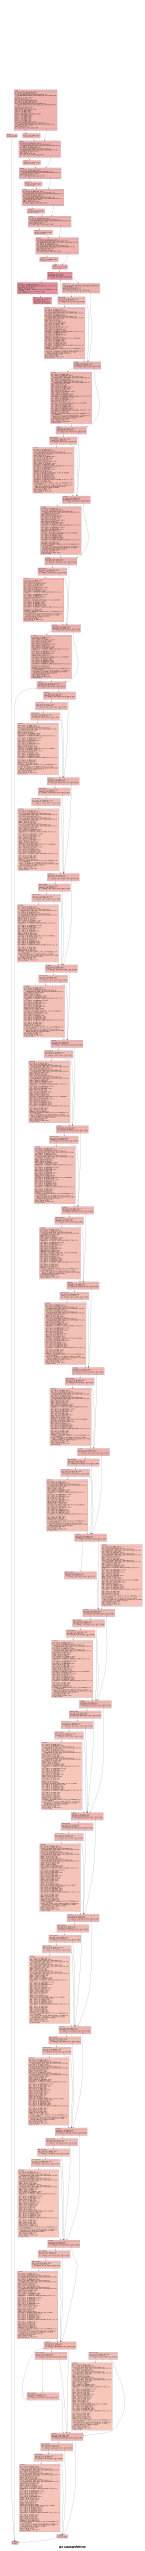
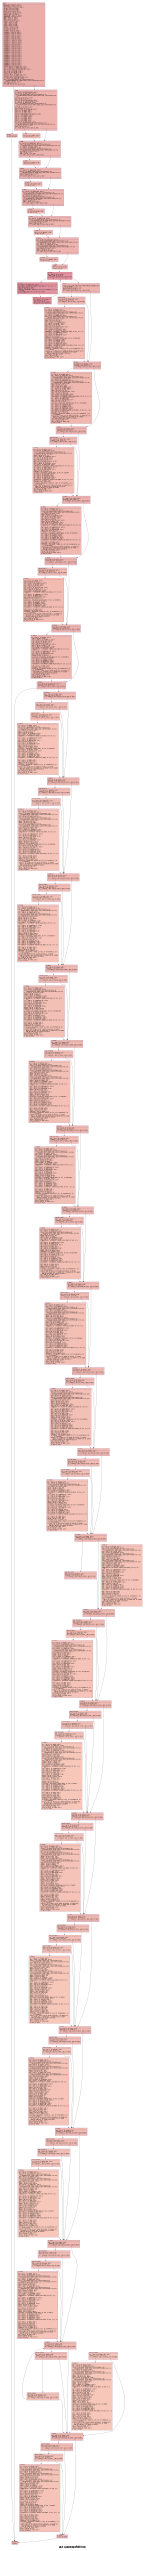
none -> (24, 45)
